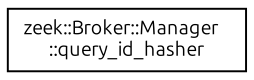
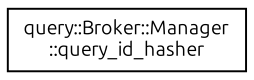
(127, 40) -> (127, 40)
